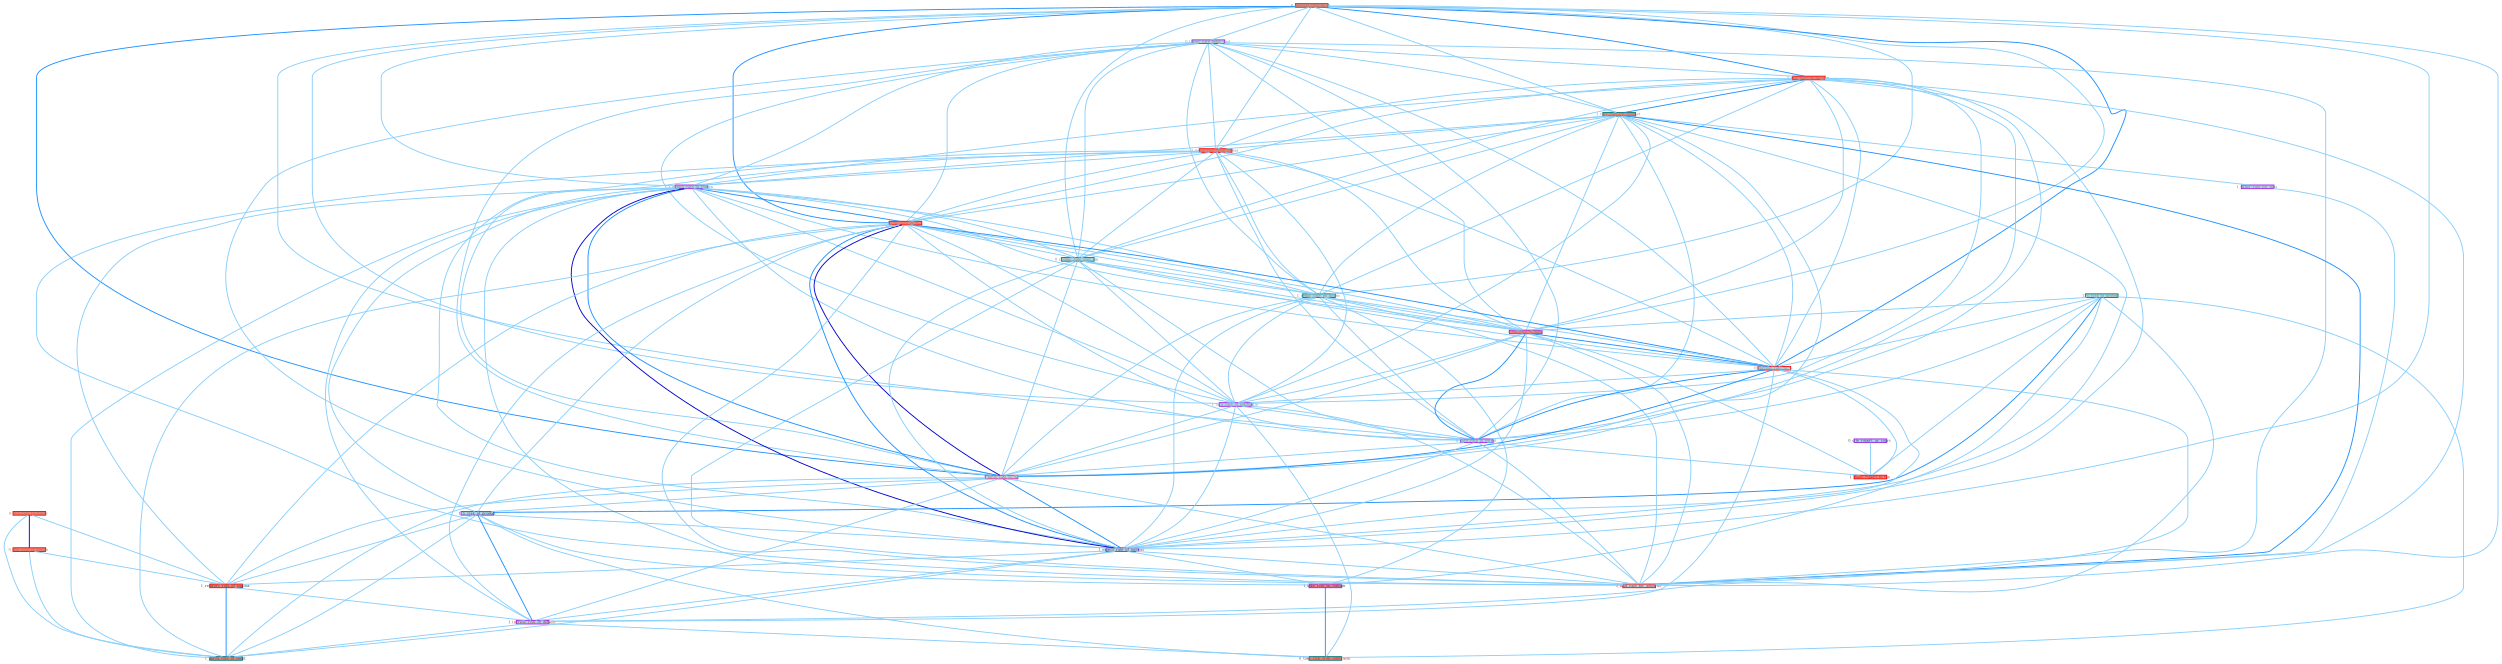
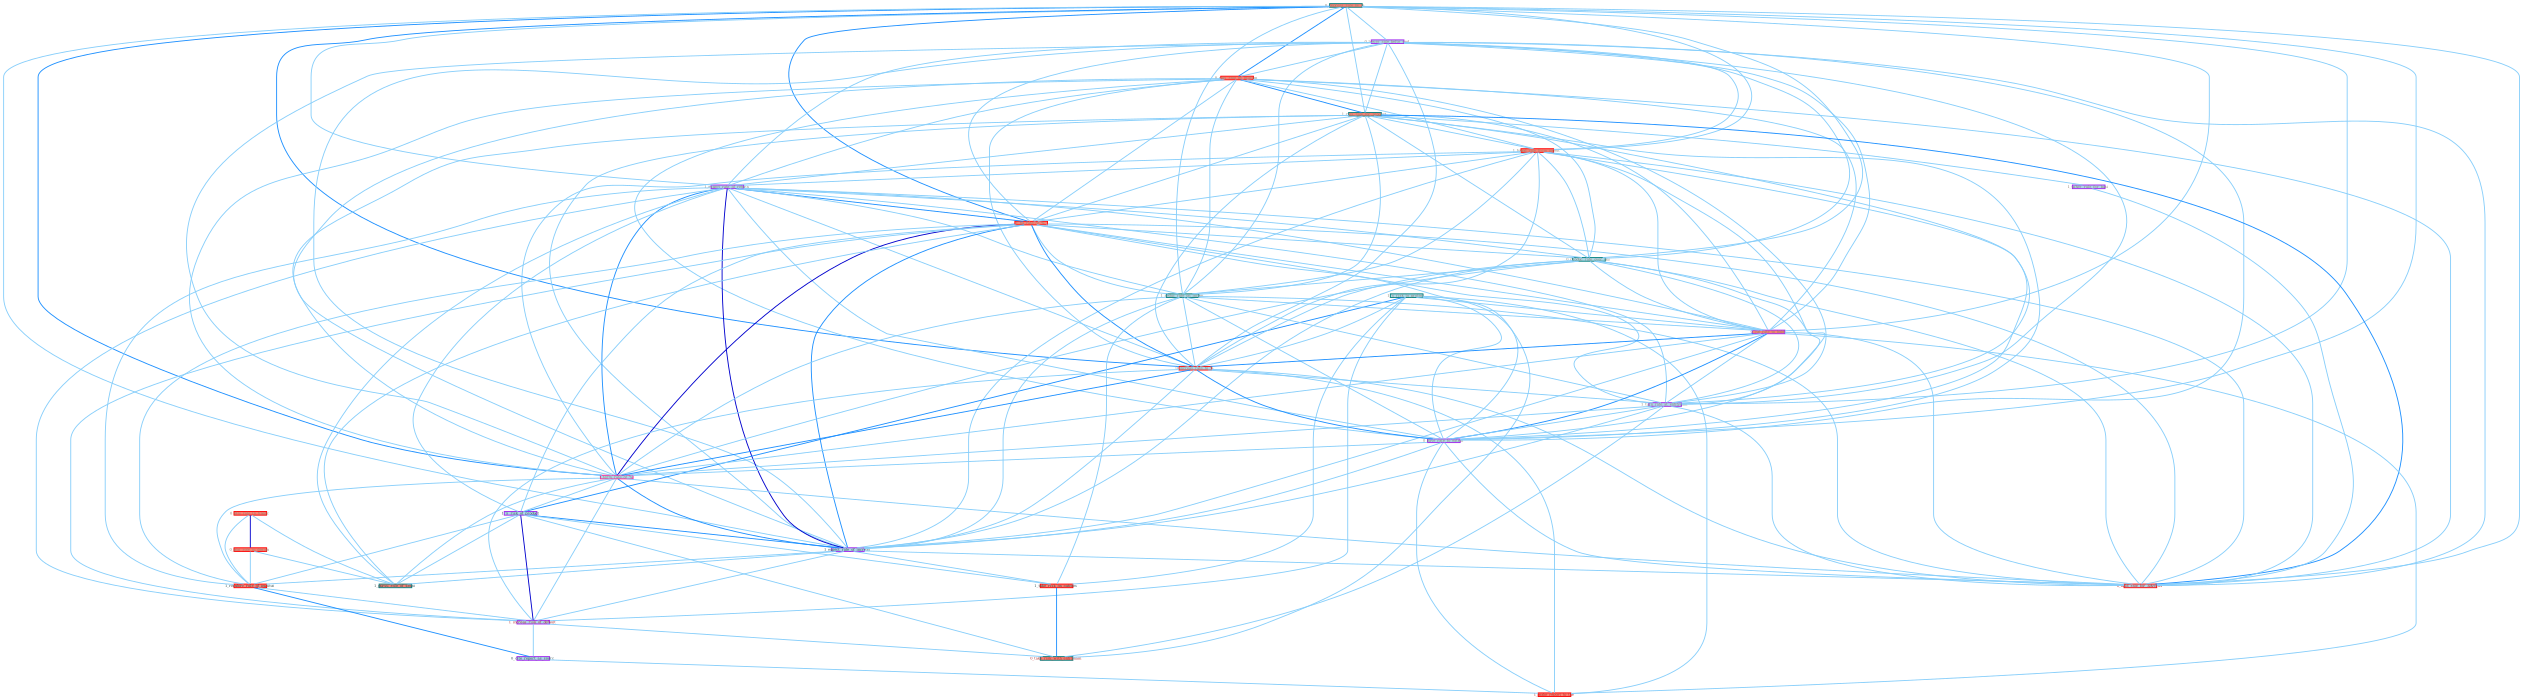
(800, 531) -> (731, 536)
(505, 568) -> (526, 563)
(1325, 586) -> (1057, 586)
(226, 622) -> (392, 622)
(379, 640) -> (533, 640)
